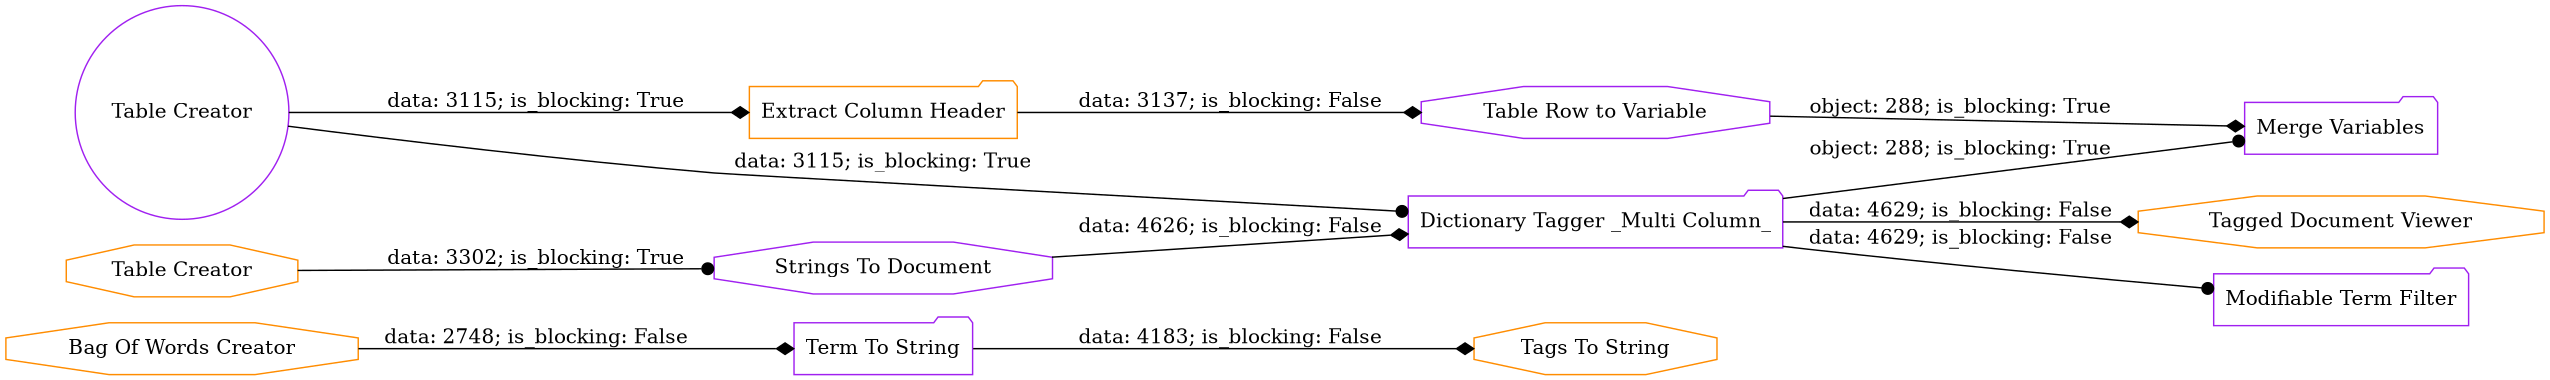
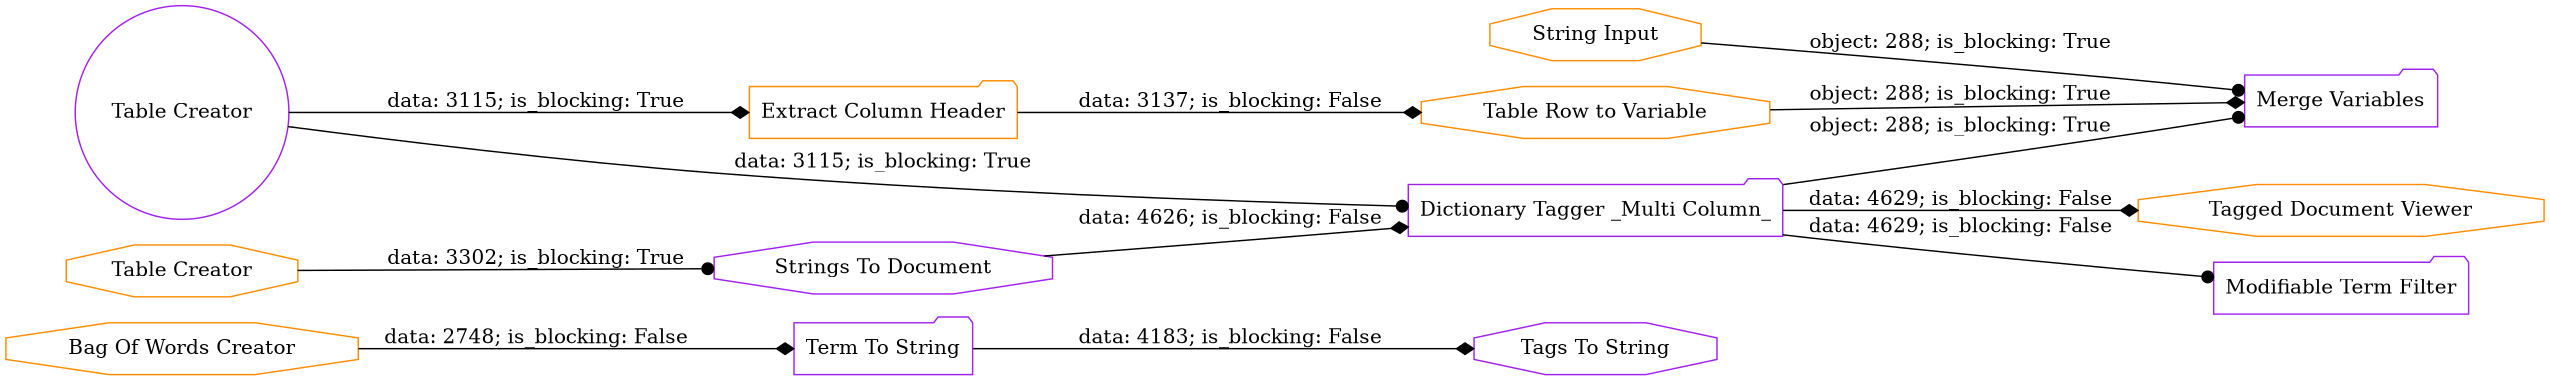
none -> (1596, 35)
(1596, 112) -> (1596, 112)
(1596, 349) -> (1596, 349)
